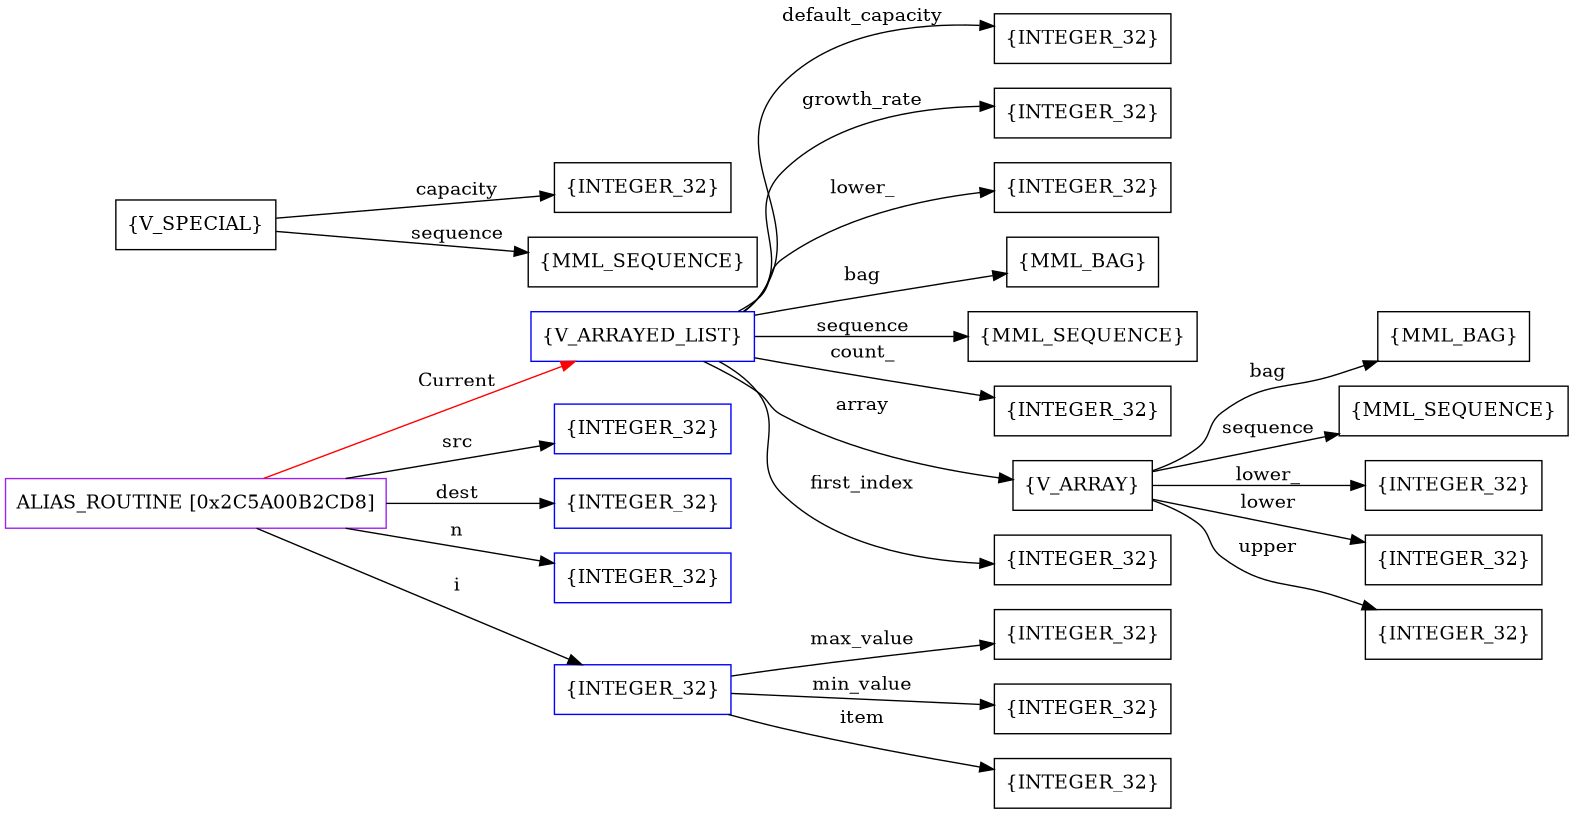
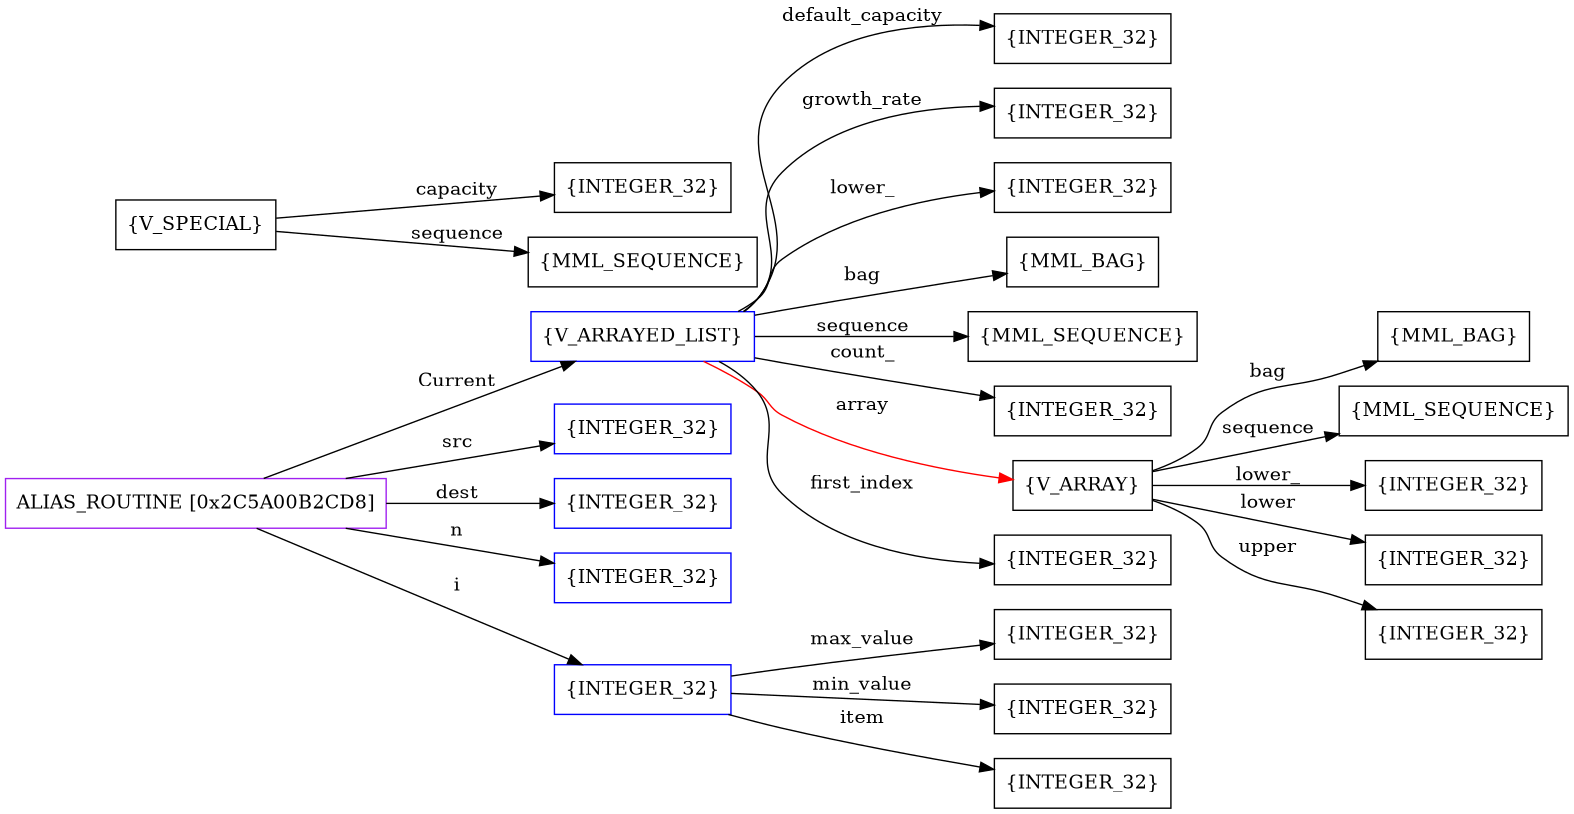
(413, 422) -> (413, 422)
(842, 441) -> (842, 441)
